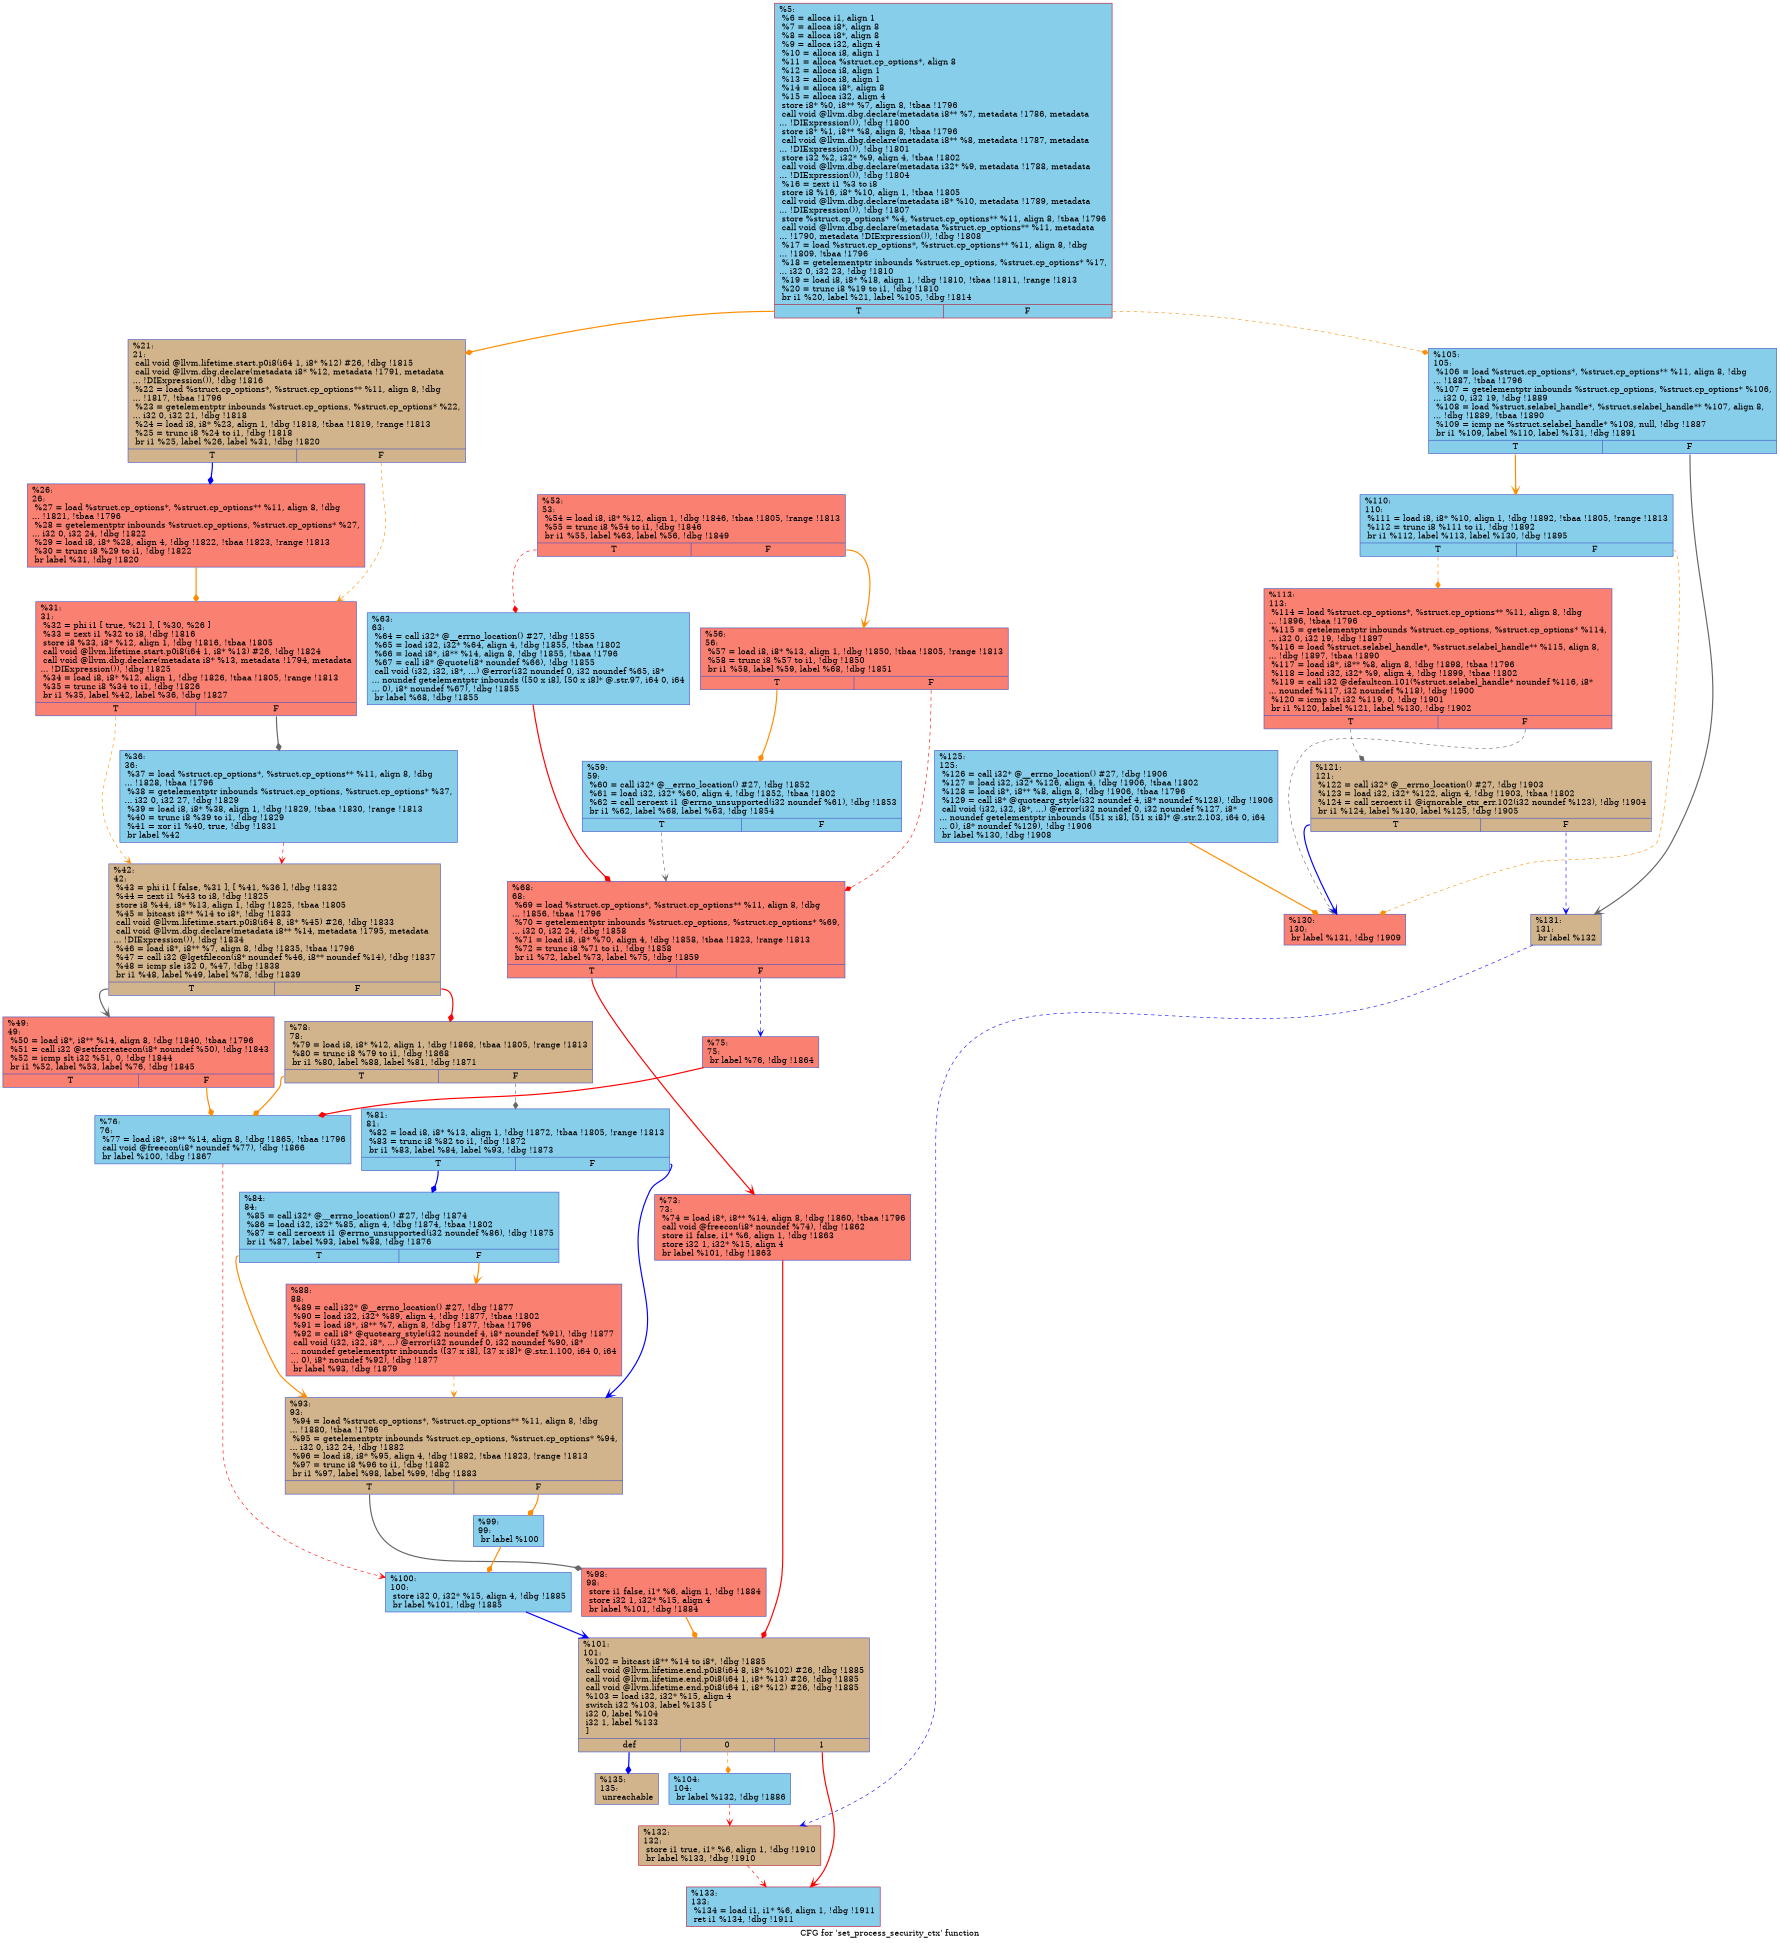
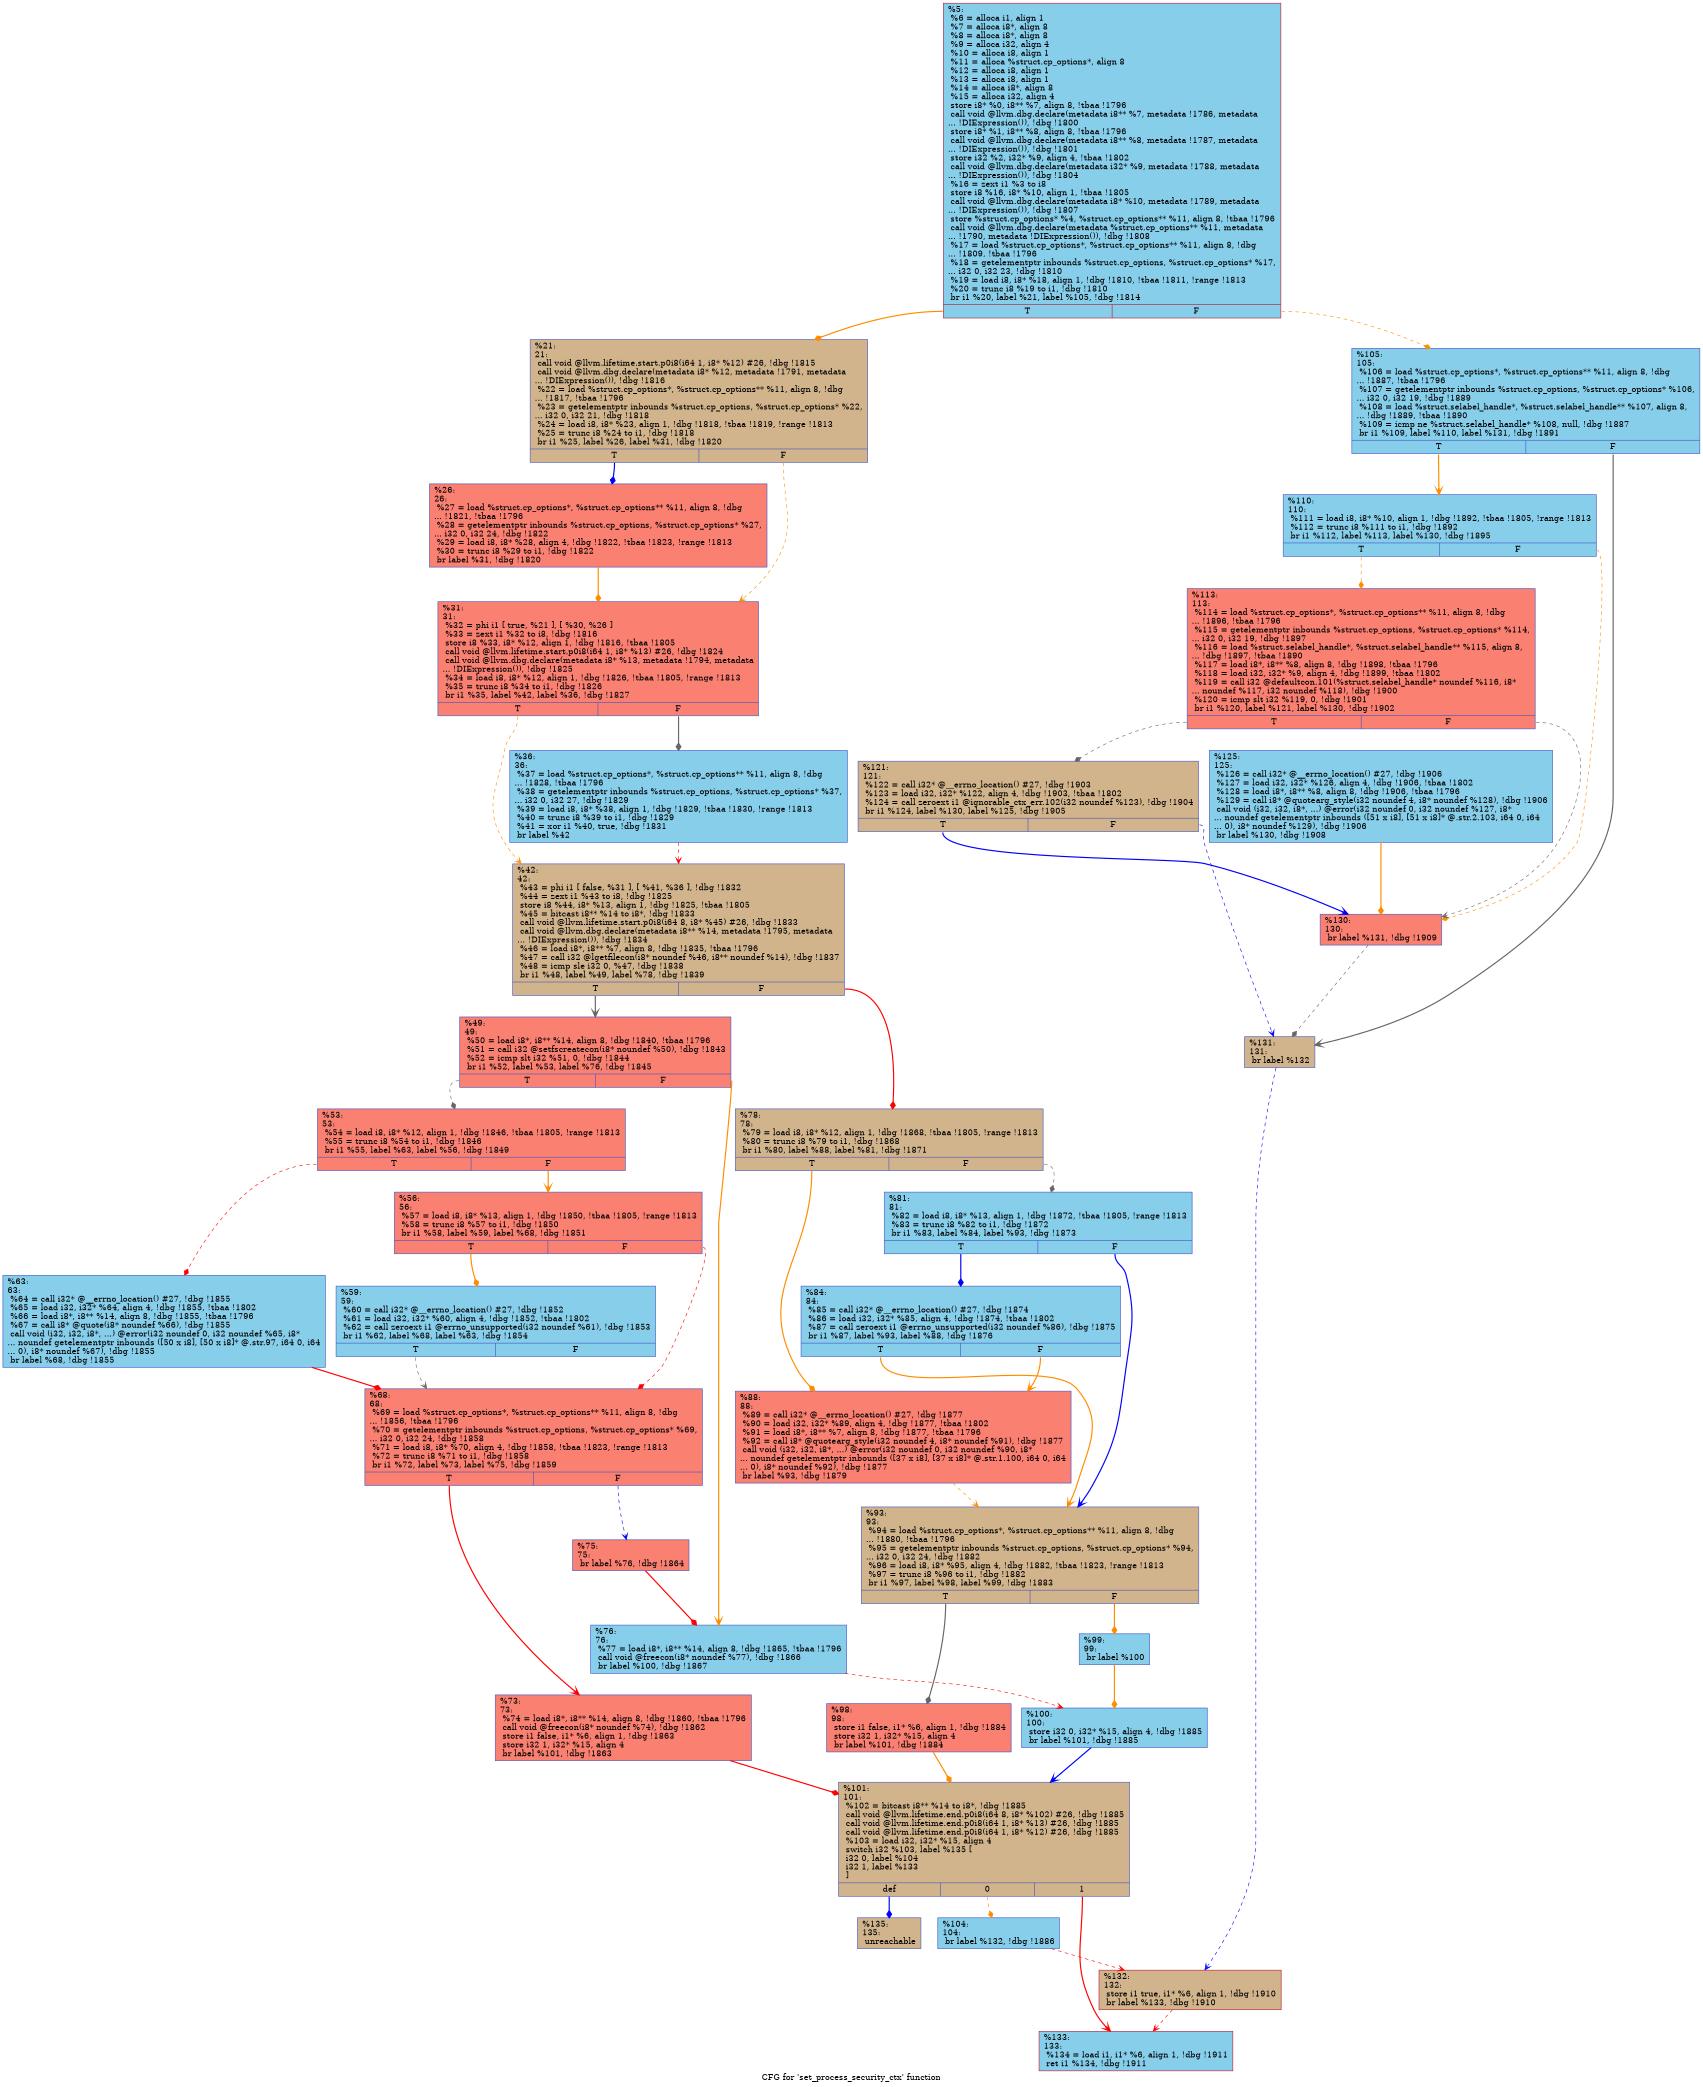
none -> (1332, 988)
none -> (450, 1089)
(274, 1095) -> (786, 1281)
(208, 1098) -> (719, 1350)
